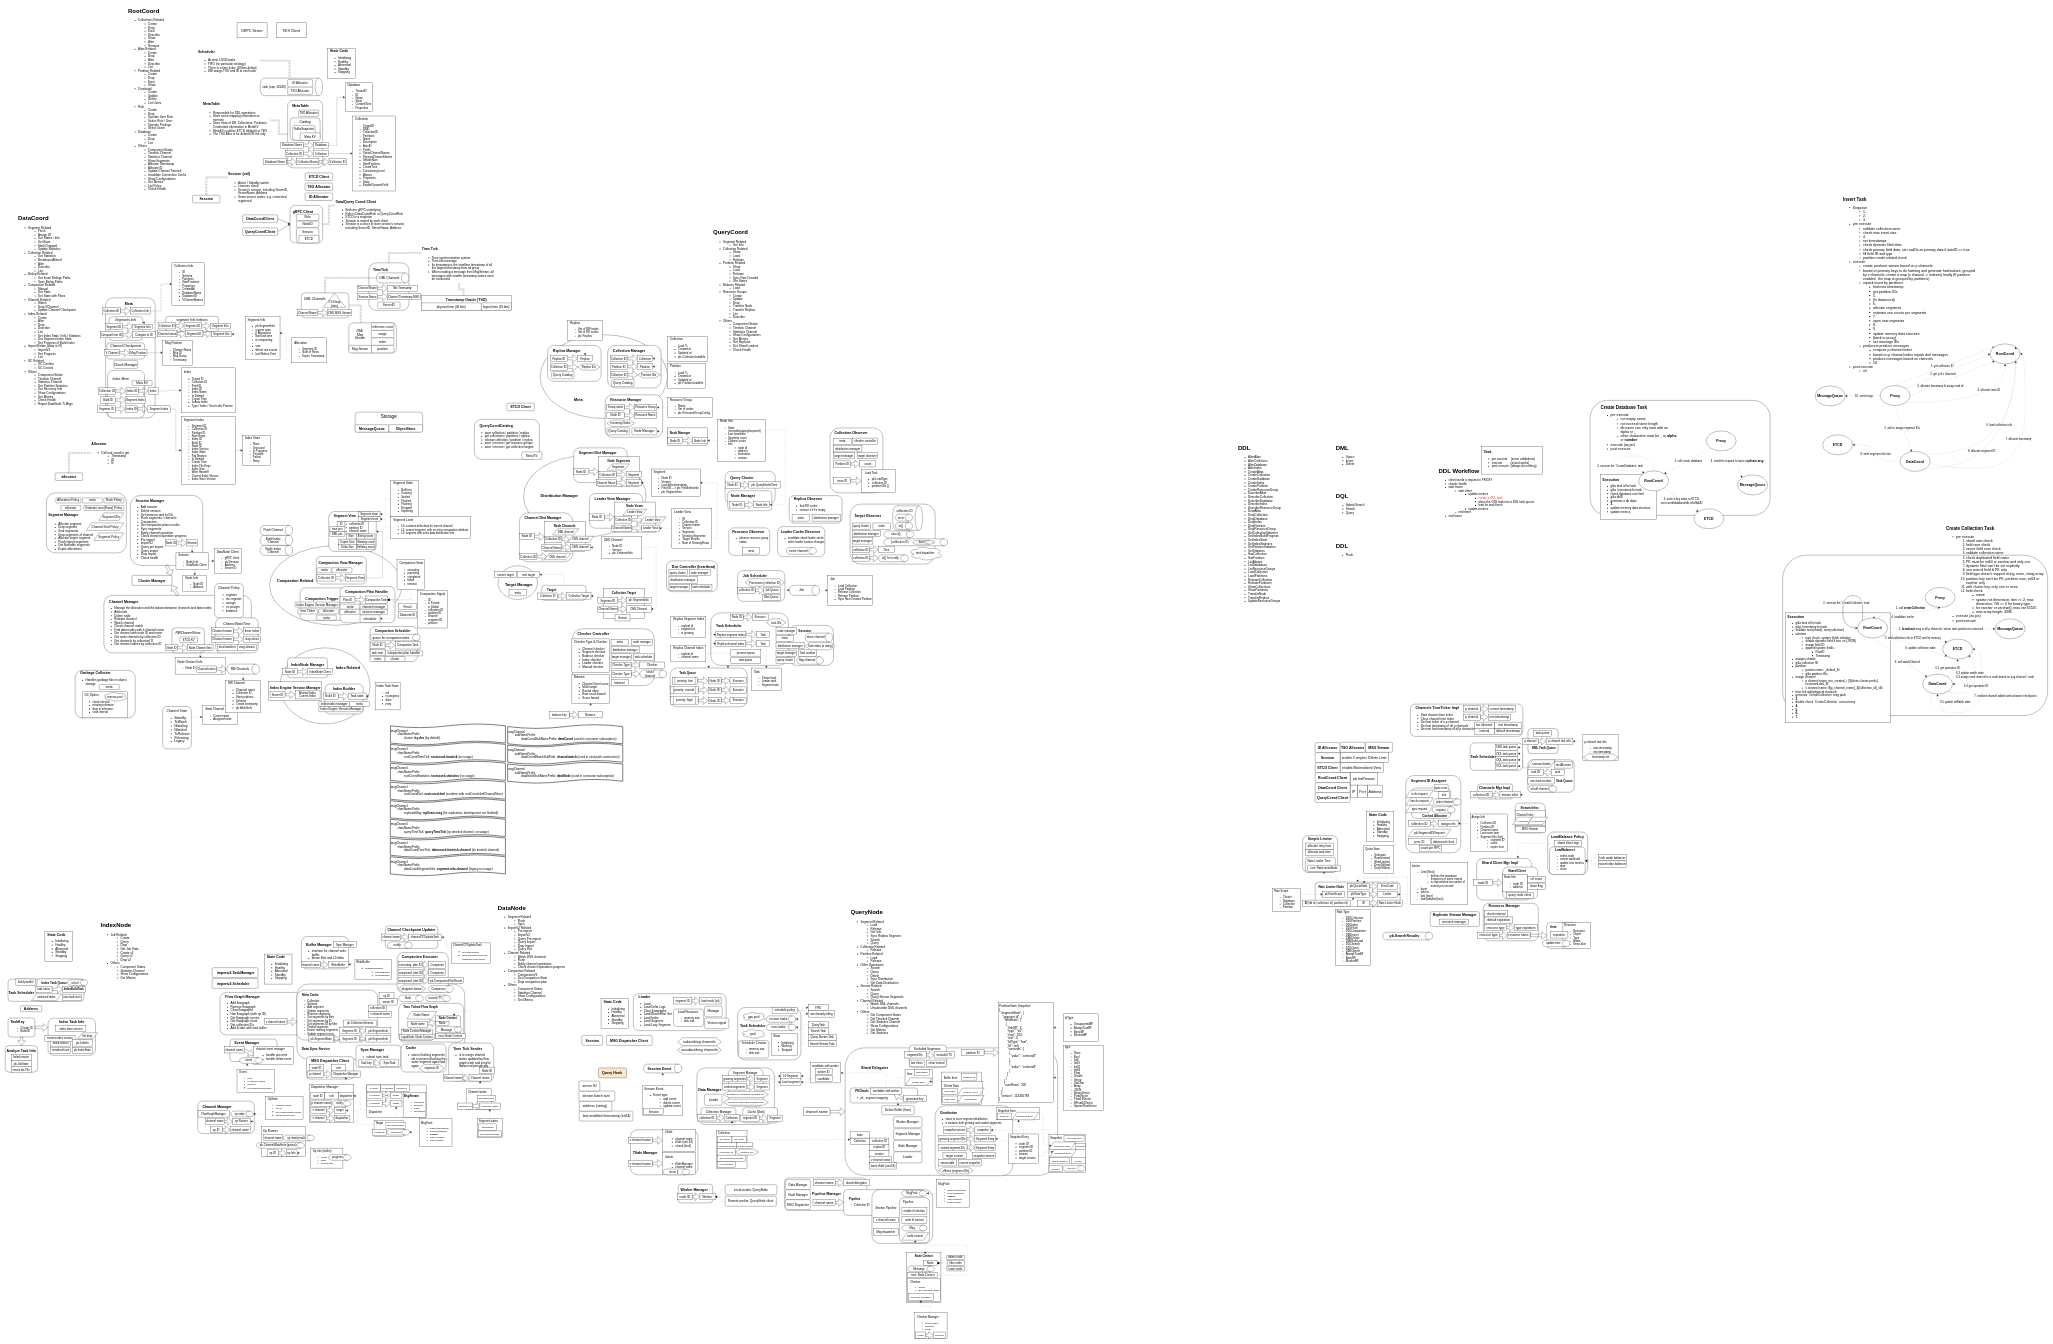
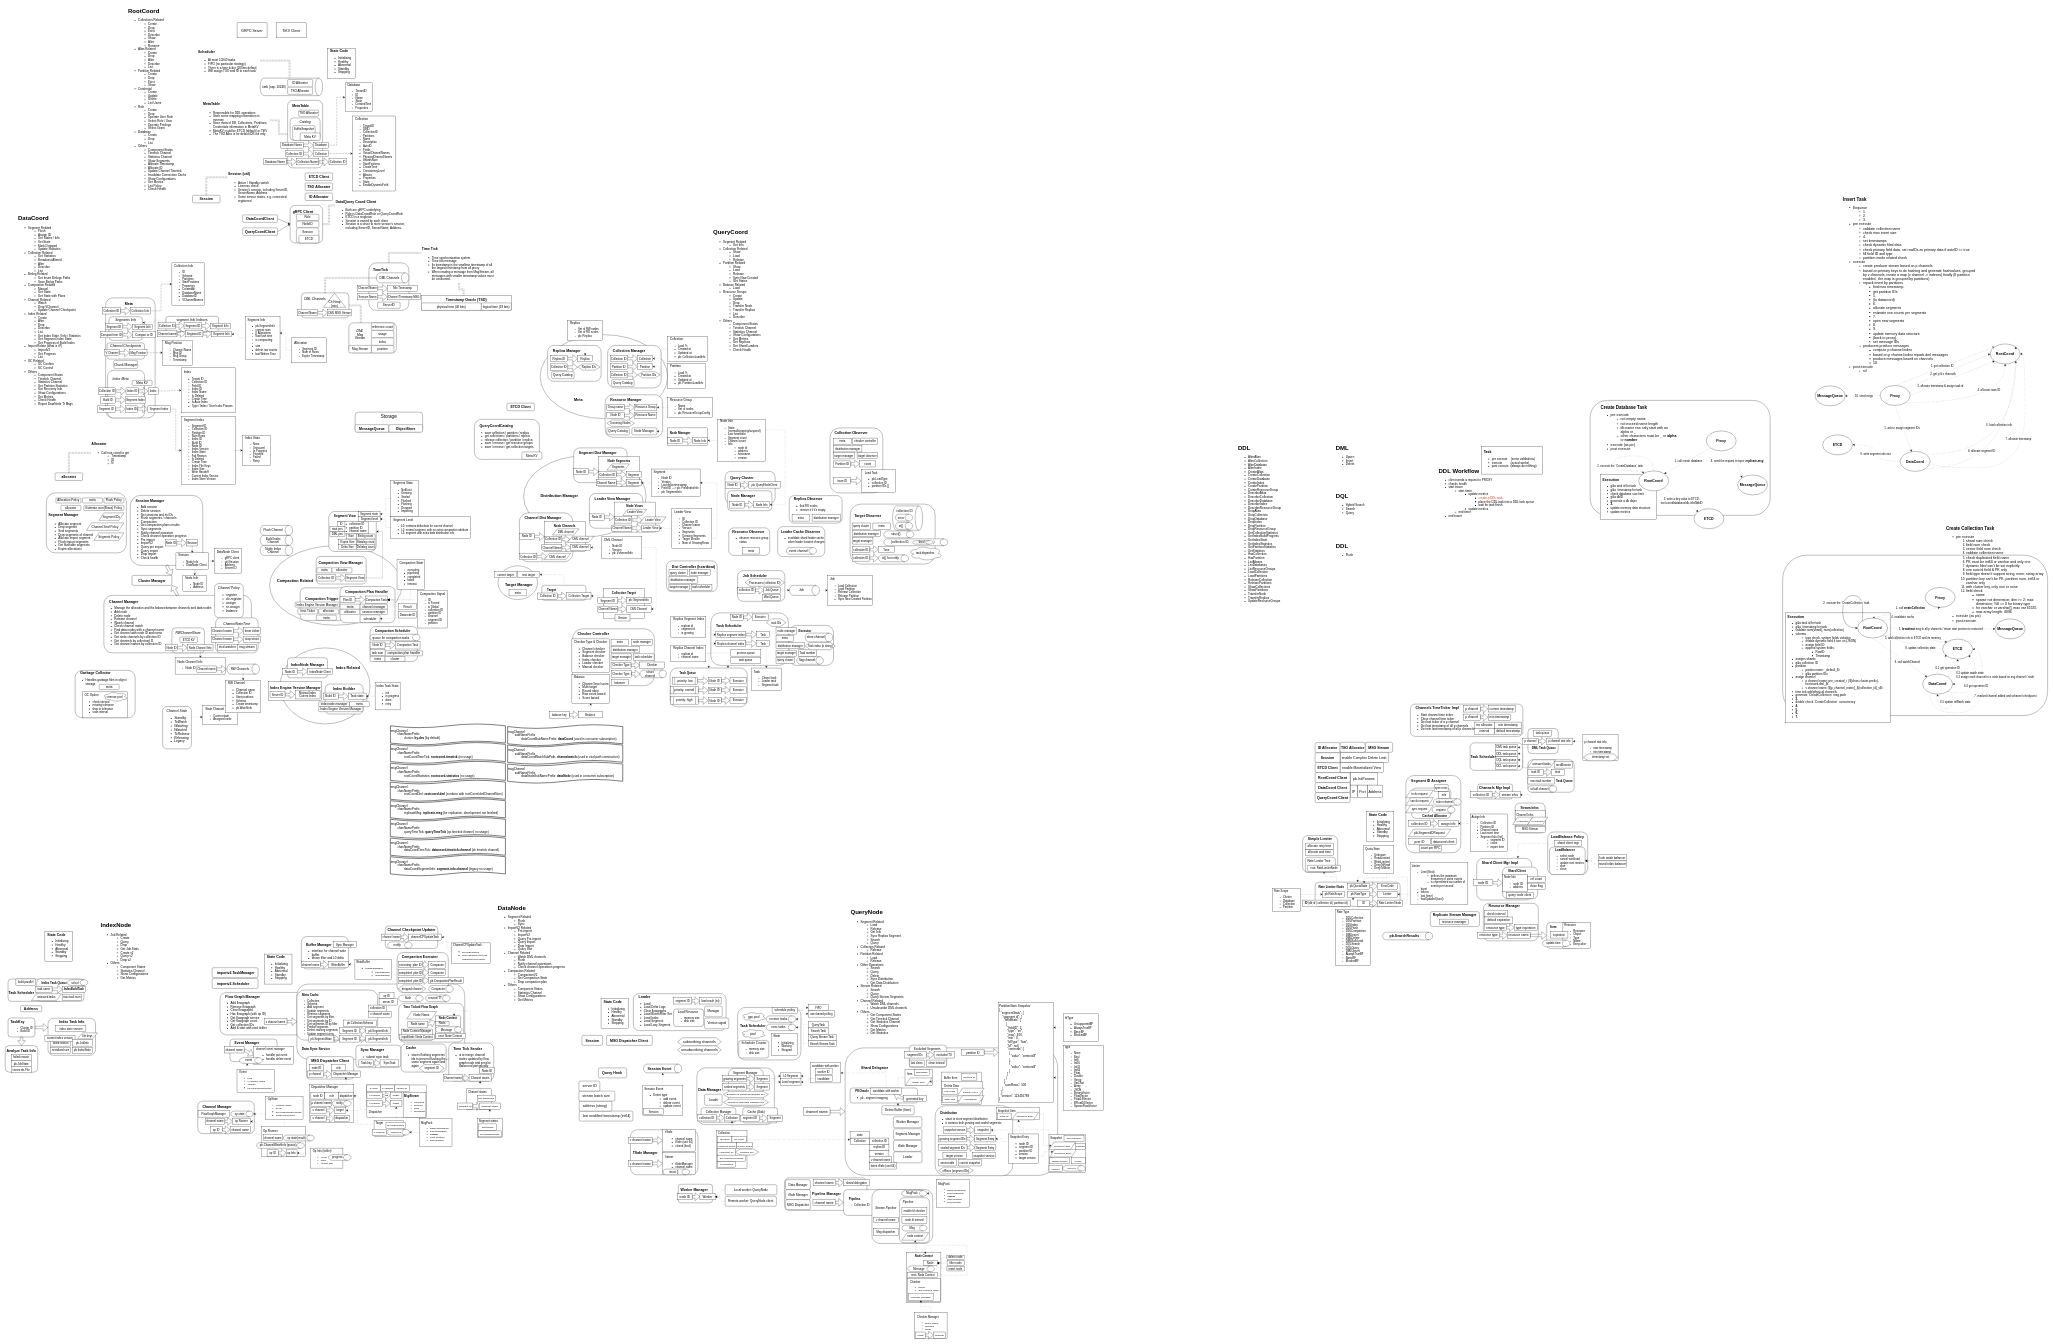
(613, 1073) -> (613, 1073)
